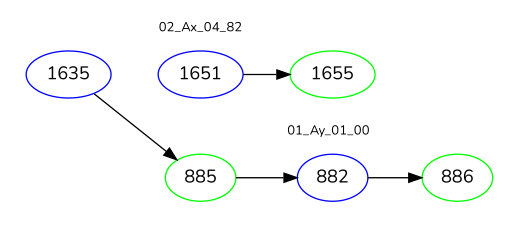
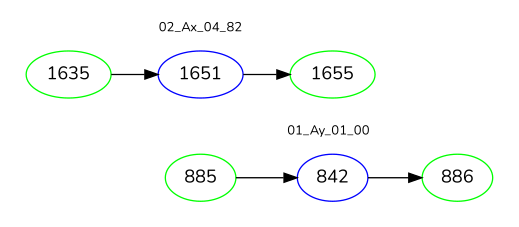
(69, 74) -> (69, 74)
(130, 123) -> (128, 74)
(333, 178) -> (333, 178)
